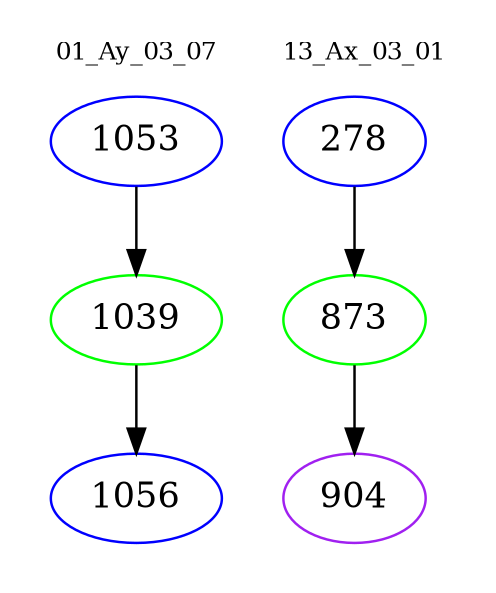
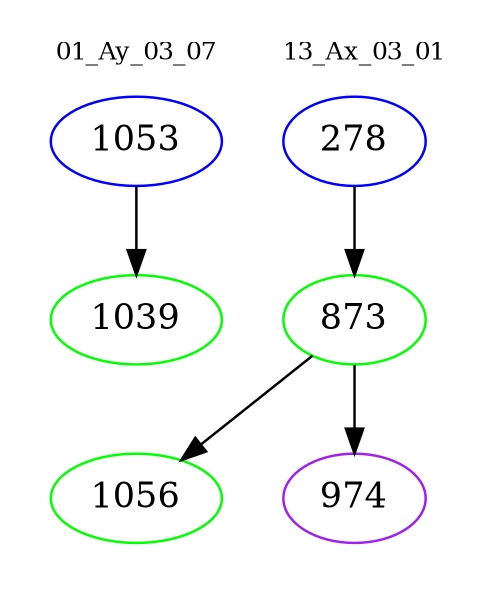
(136, 397) -> (279, 382)
(136, 498) -> (136, 498)
(355, 498) -> (355, 498)
